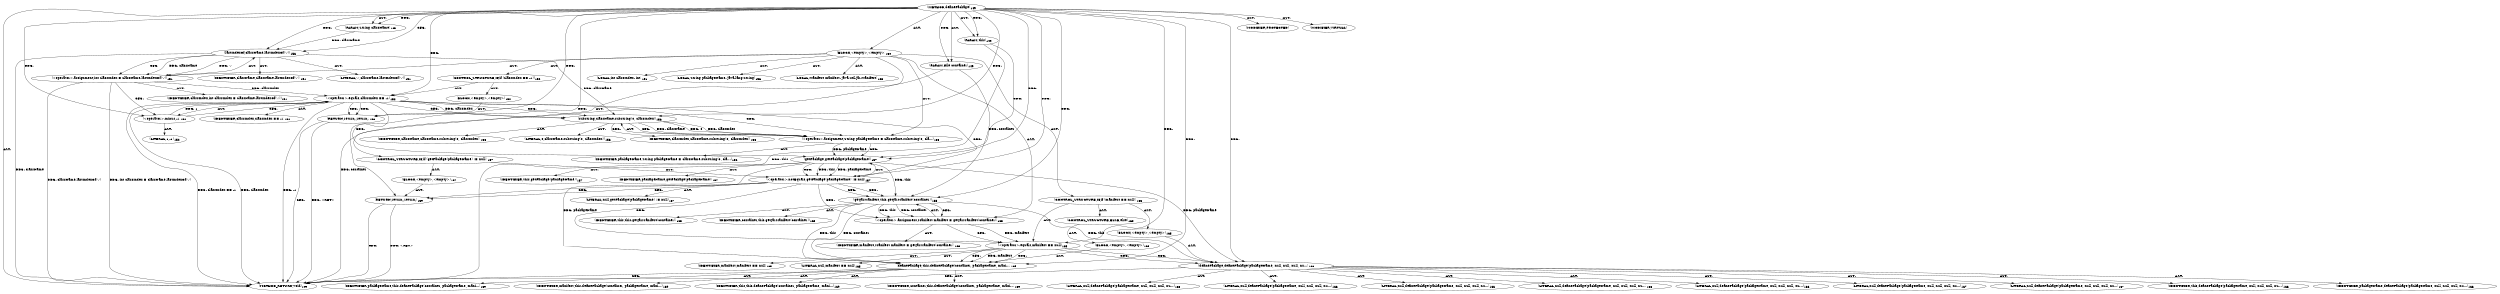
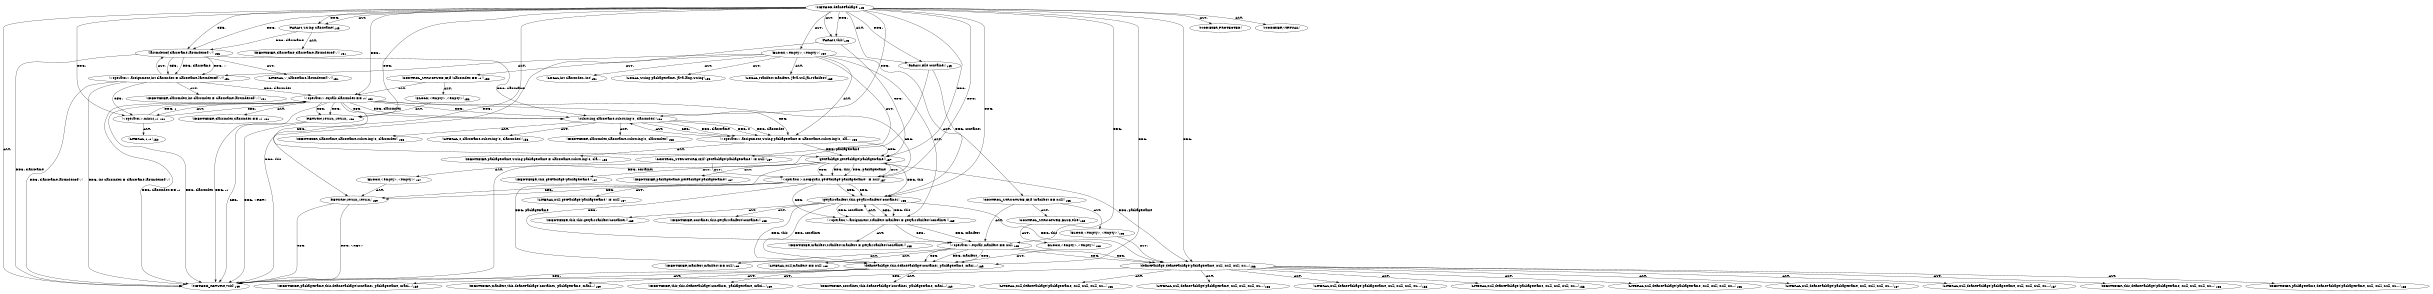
(260, 65) -> (308, 40)
(617, 129) -> (625, 129)
